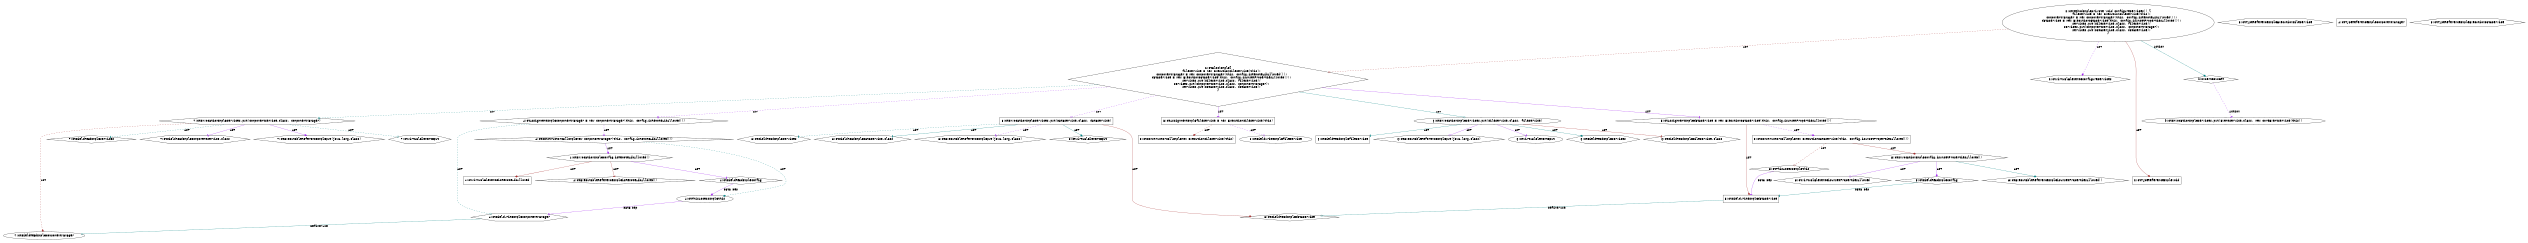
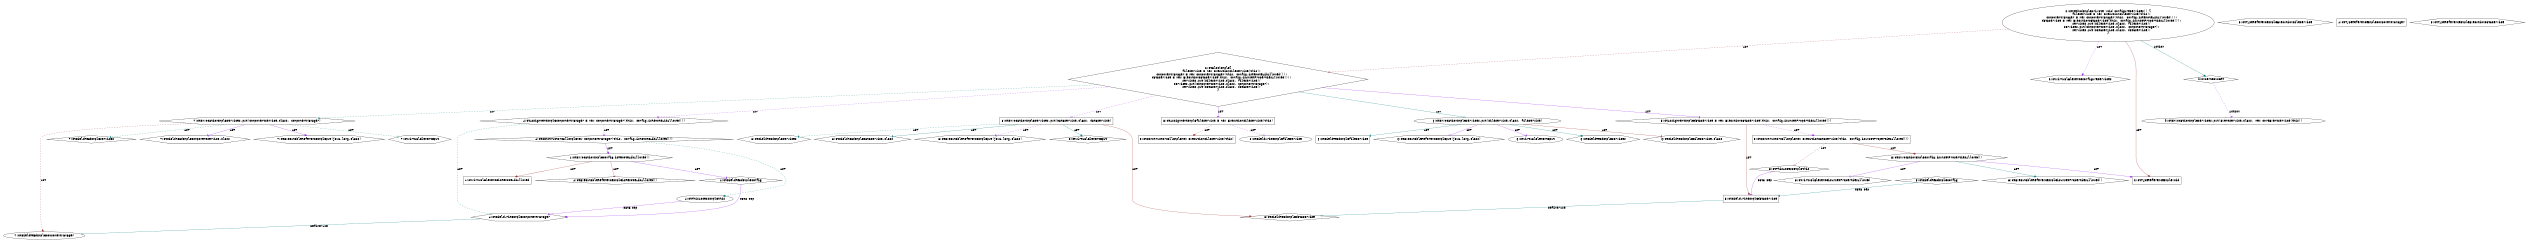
(1937, 168) -> (2053, 168)
(723, 188) -> (662, 214)
